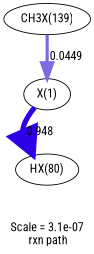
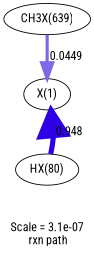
(47, 19) -> (47, 19)
(27, 119) -> (52, 145)
